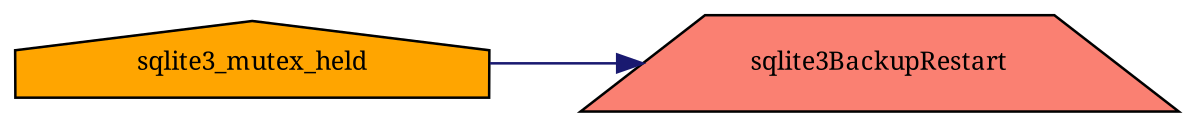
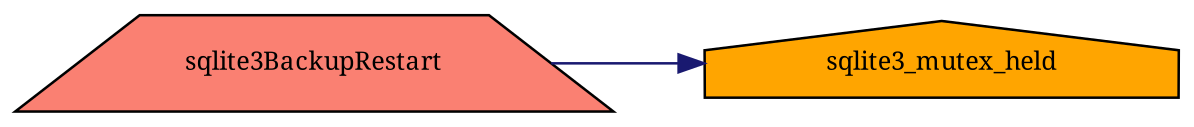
(553, 63) -> (615, 63)
